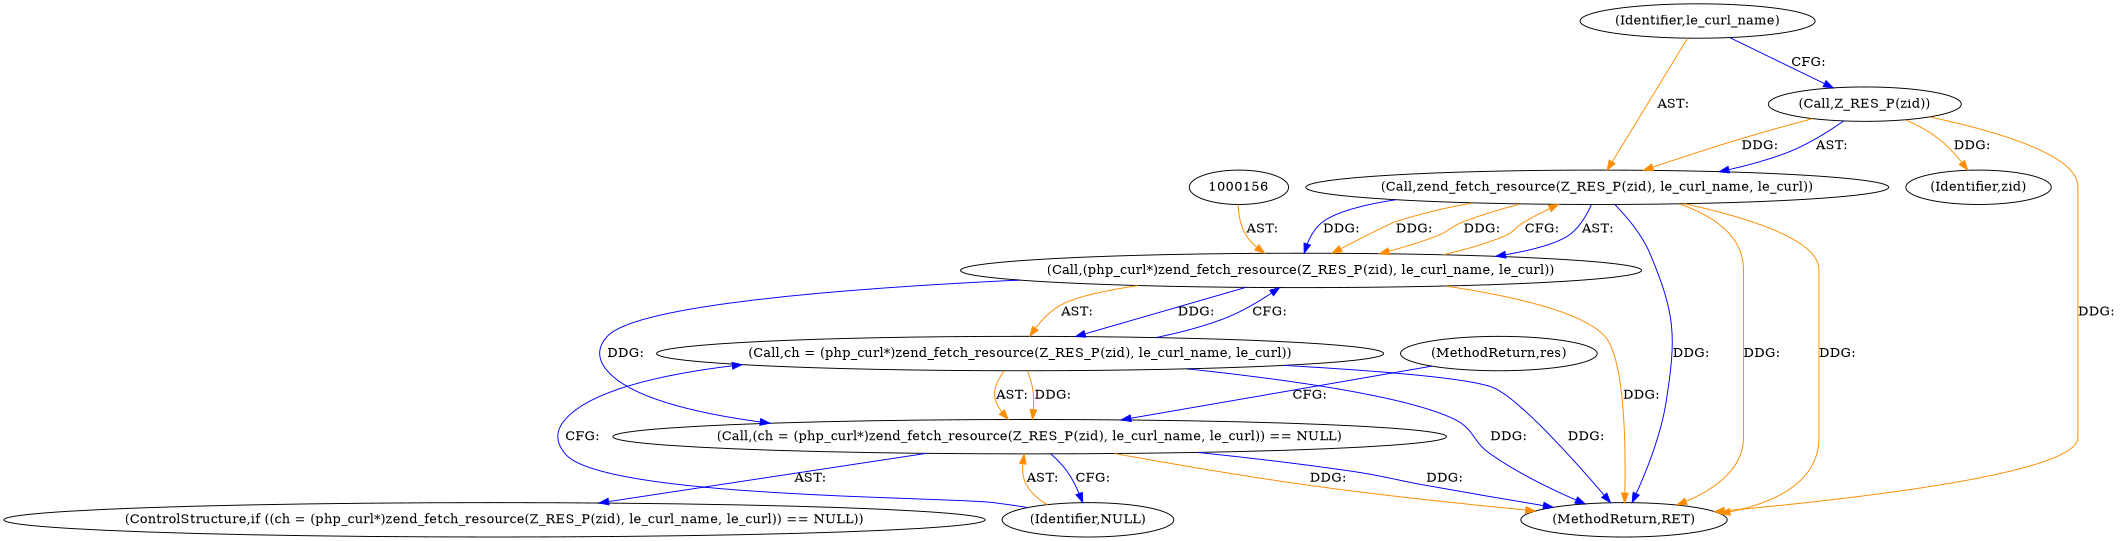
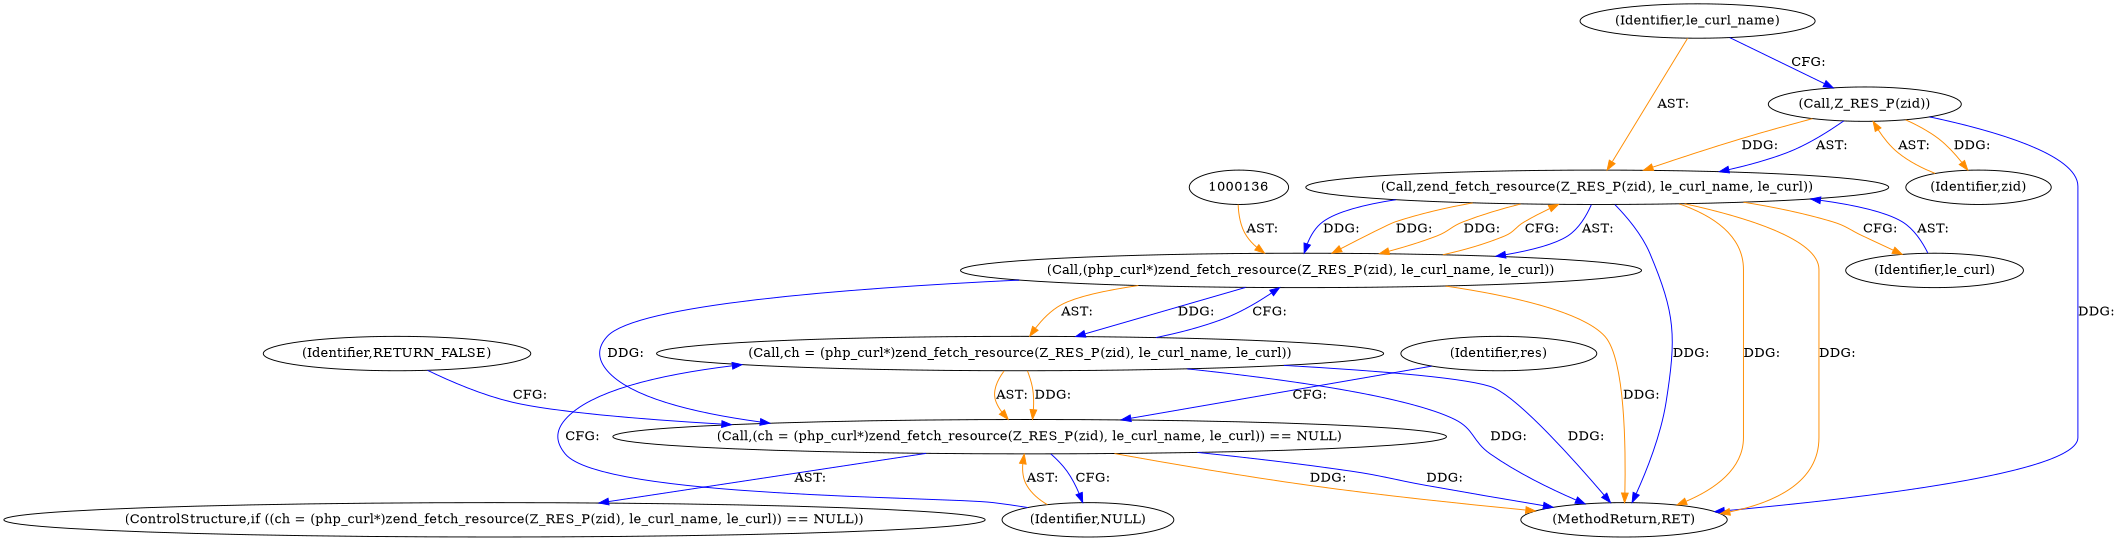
none -> (1903, 156)
(1239, 187) -> (1239, 187)
none -> (1935, 270)
none -> (397, 354)
(1499, 354) -> (1499, 354)
(2078, 410) -> (2078, 410)
